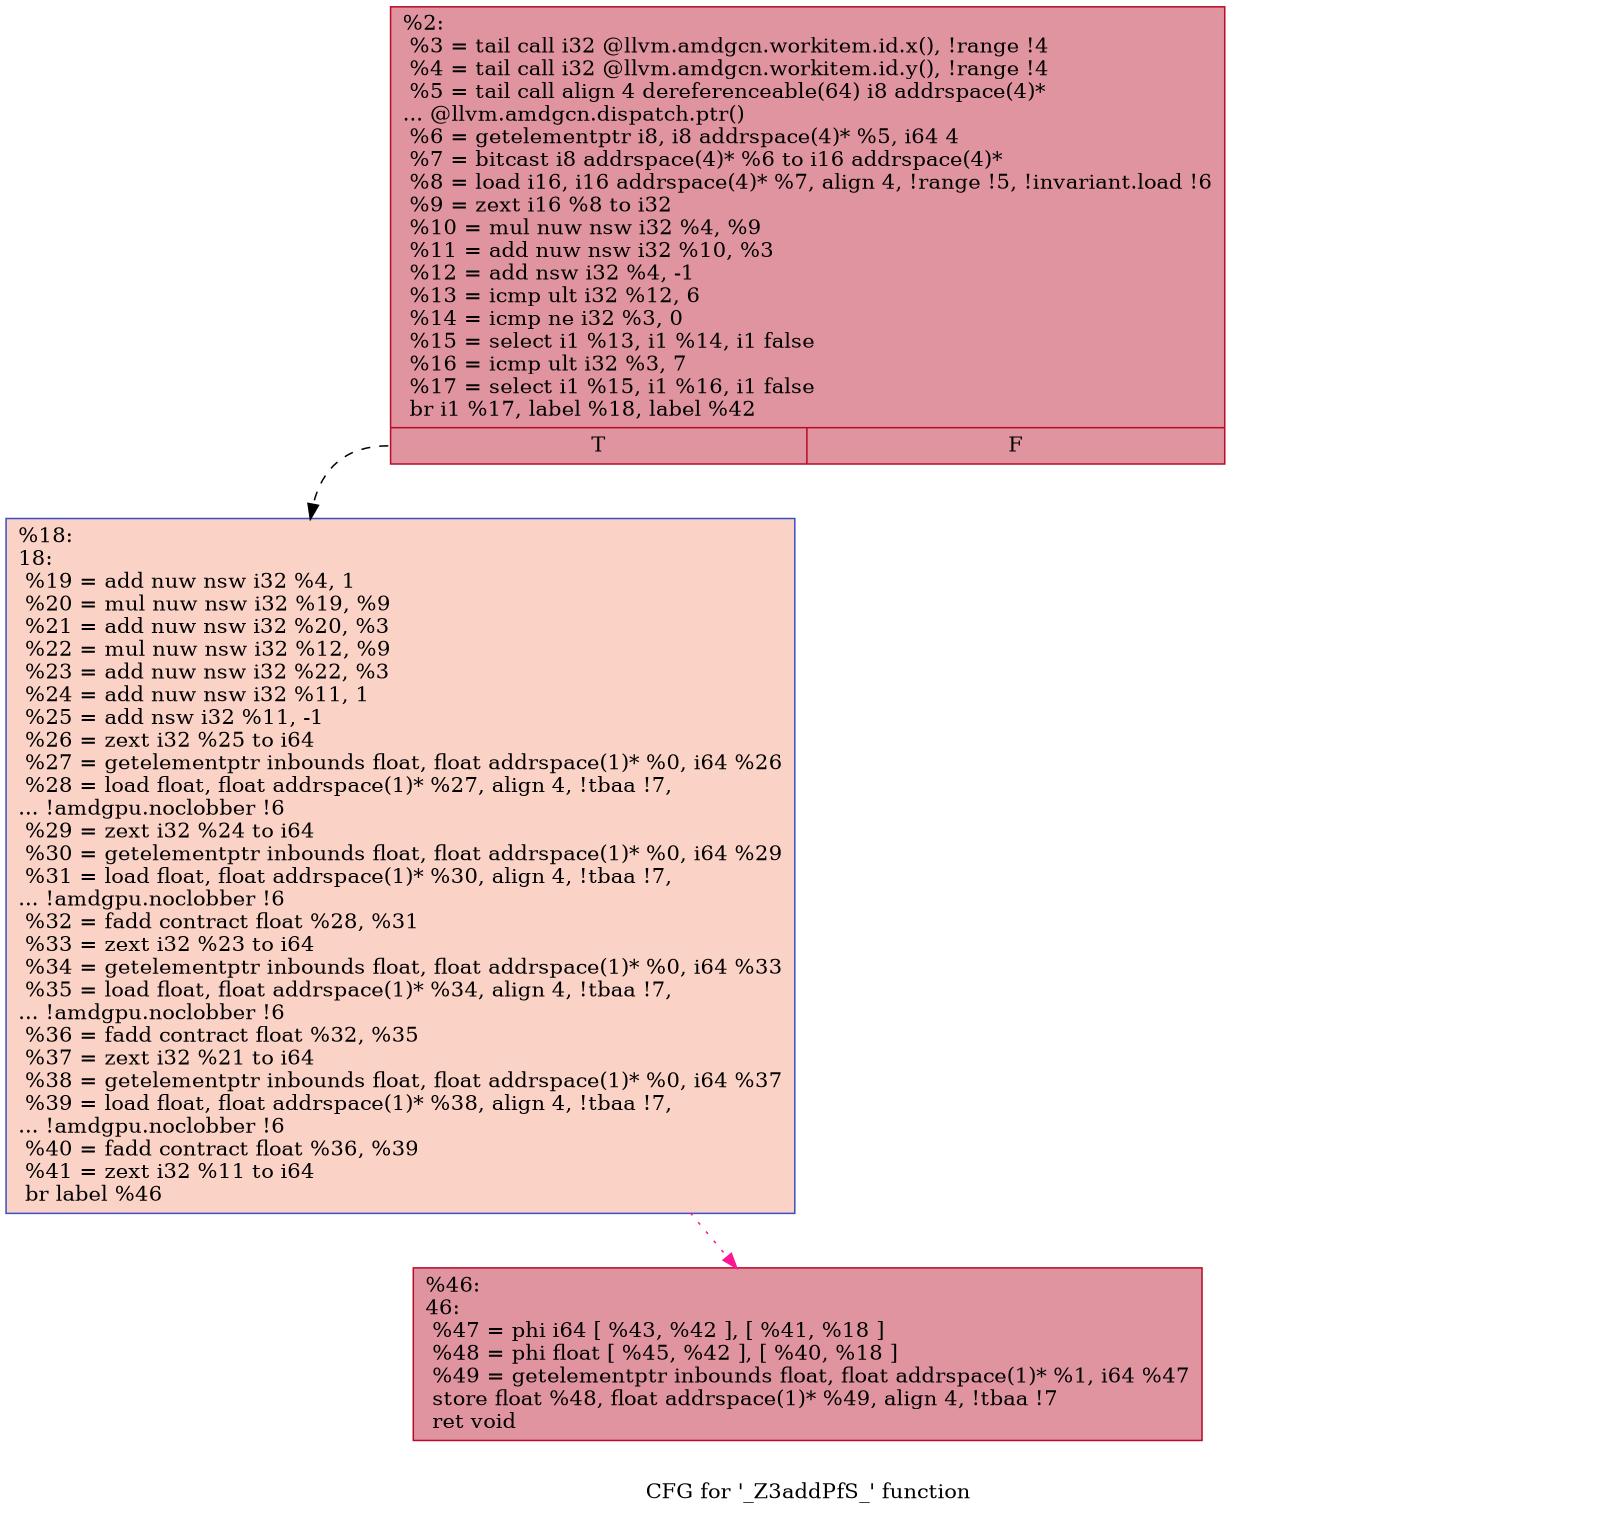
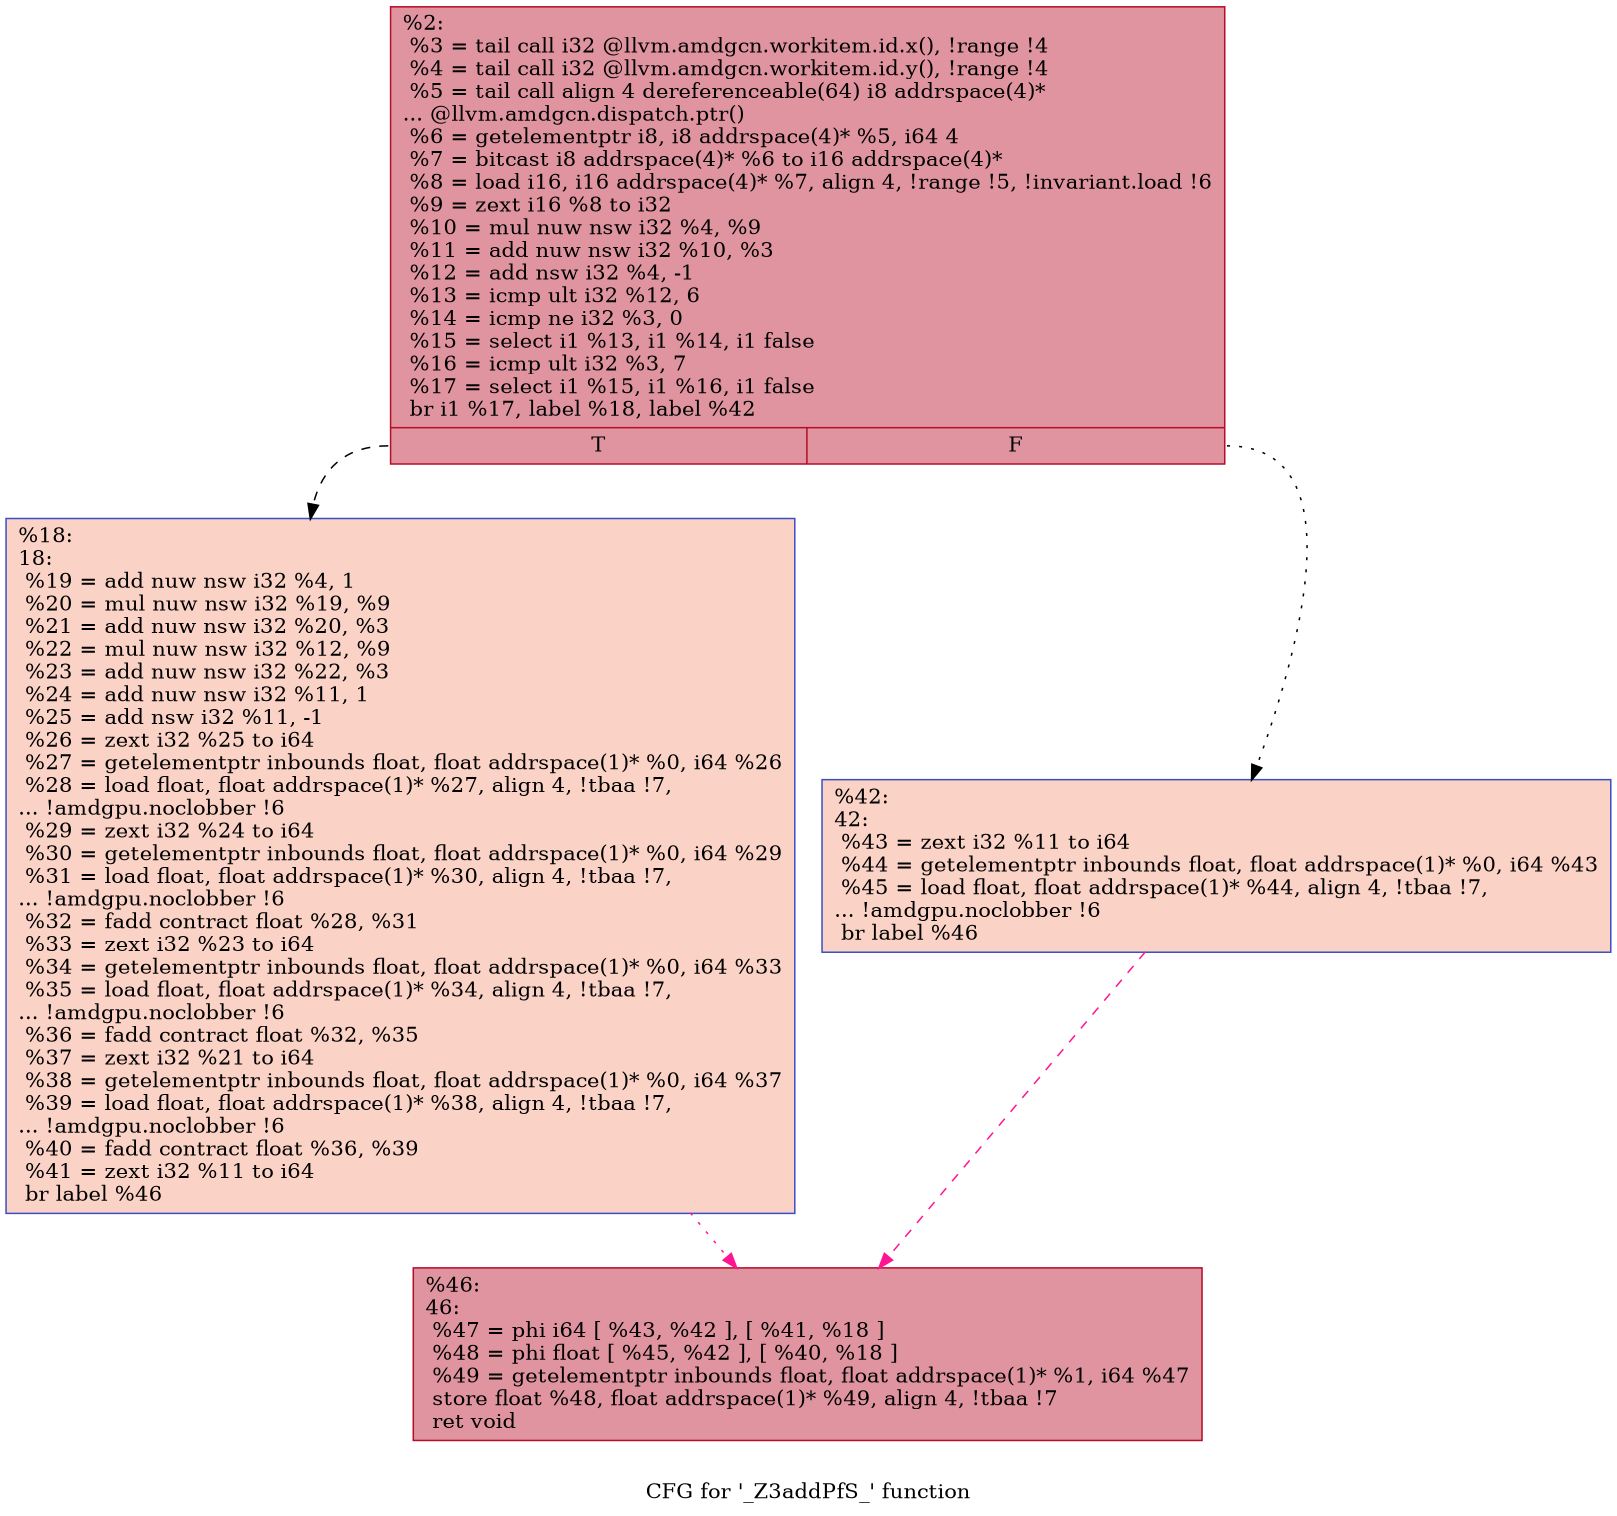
none -> (1216, 866)
